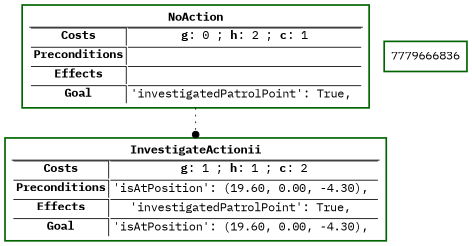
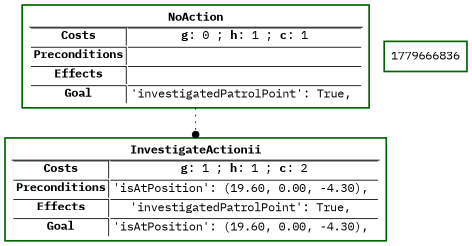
(259, 36) -> (259, 36)
(426, 56) -> (426, 56)
